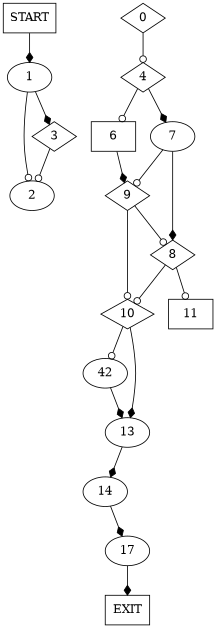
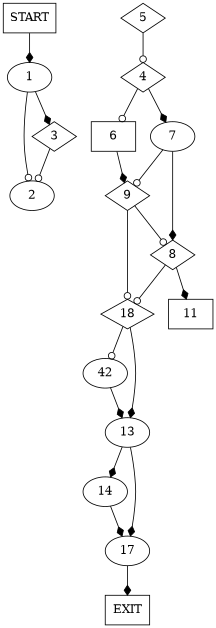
(143, 18) -> (143, 18)
(180, 280) -> (180, 280)
(127, 314) -> (127, 314)
none -> (136, 487)
